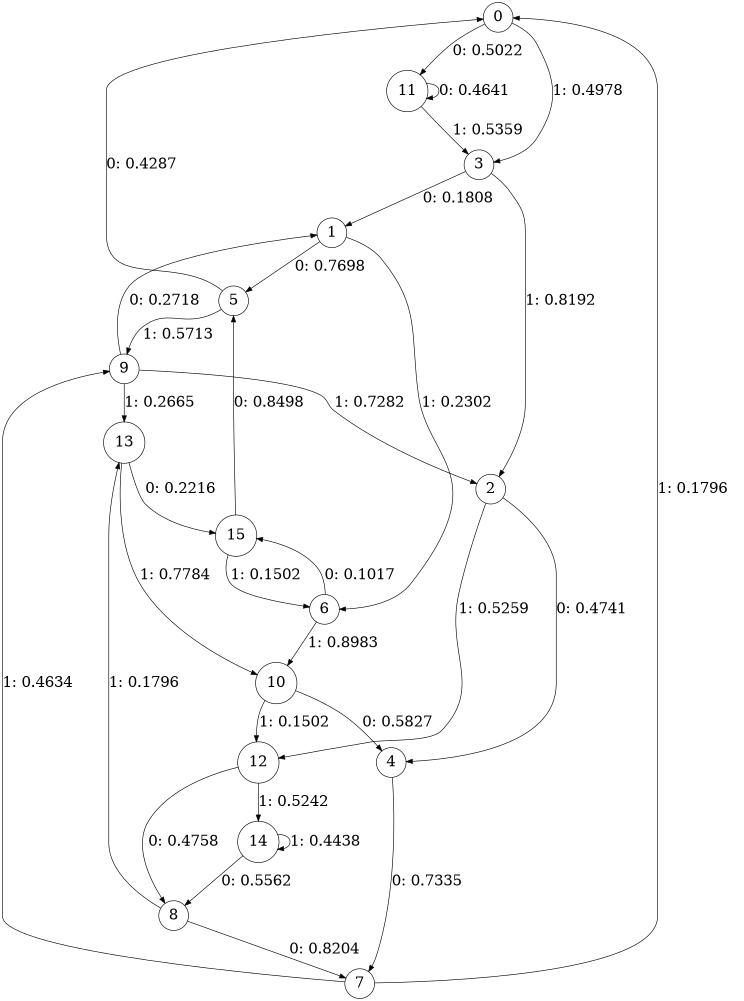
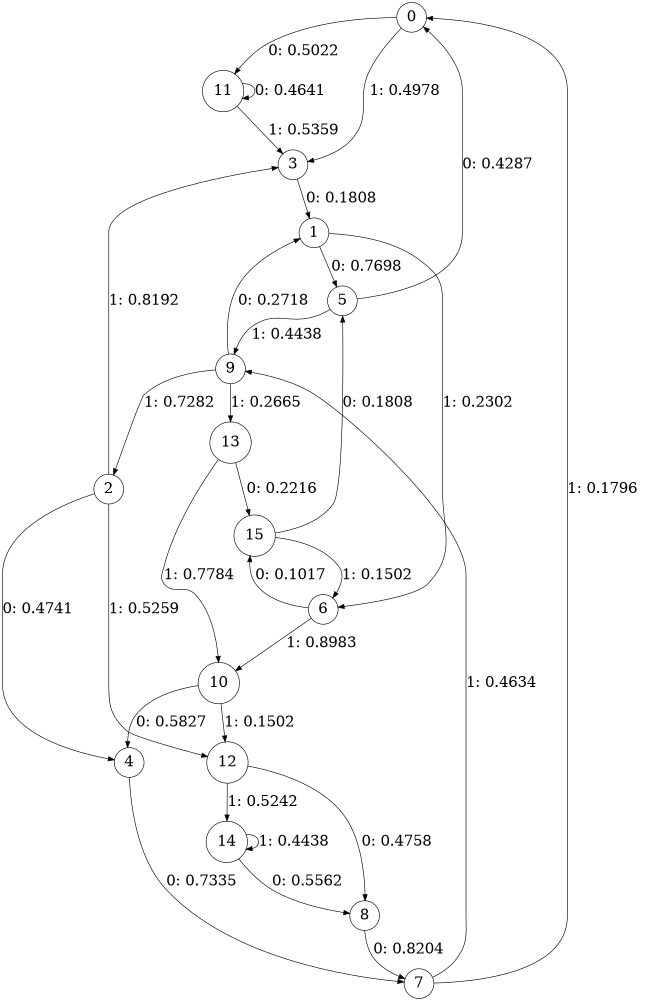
(525, 319) -> (109, 262)
(185, 335) -> (294, 335)
(276, 403) -> (384, 403)
(109, 699) -> none
